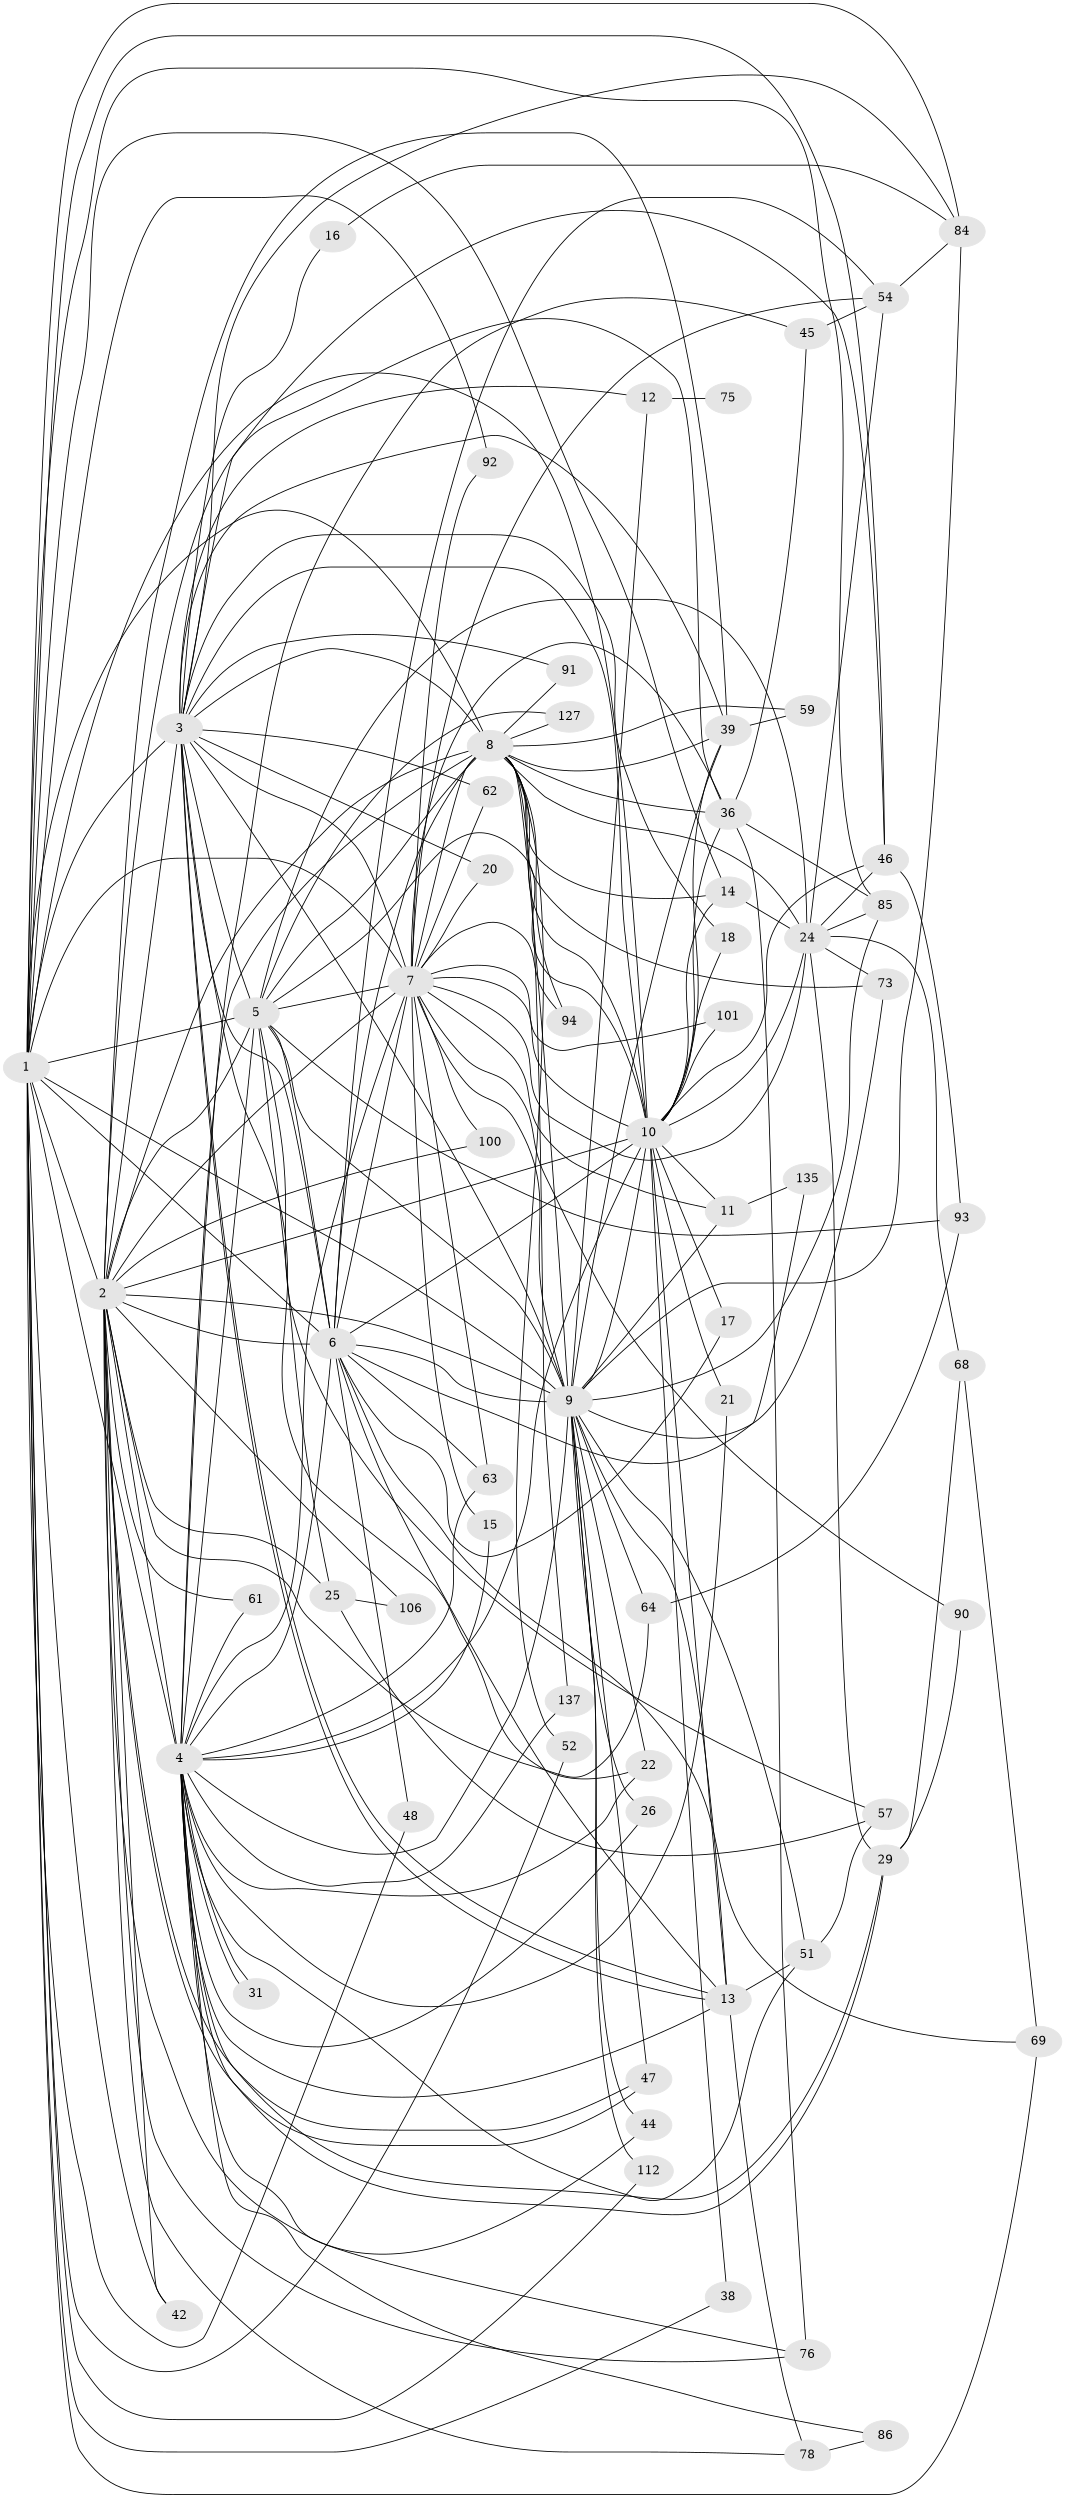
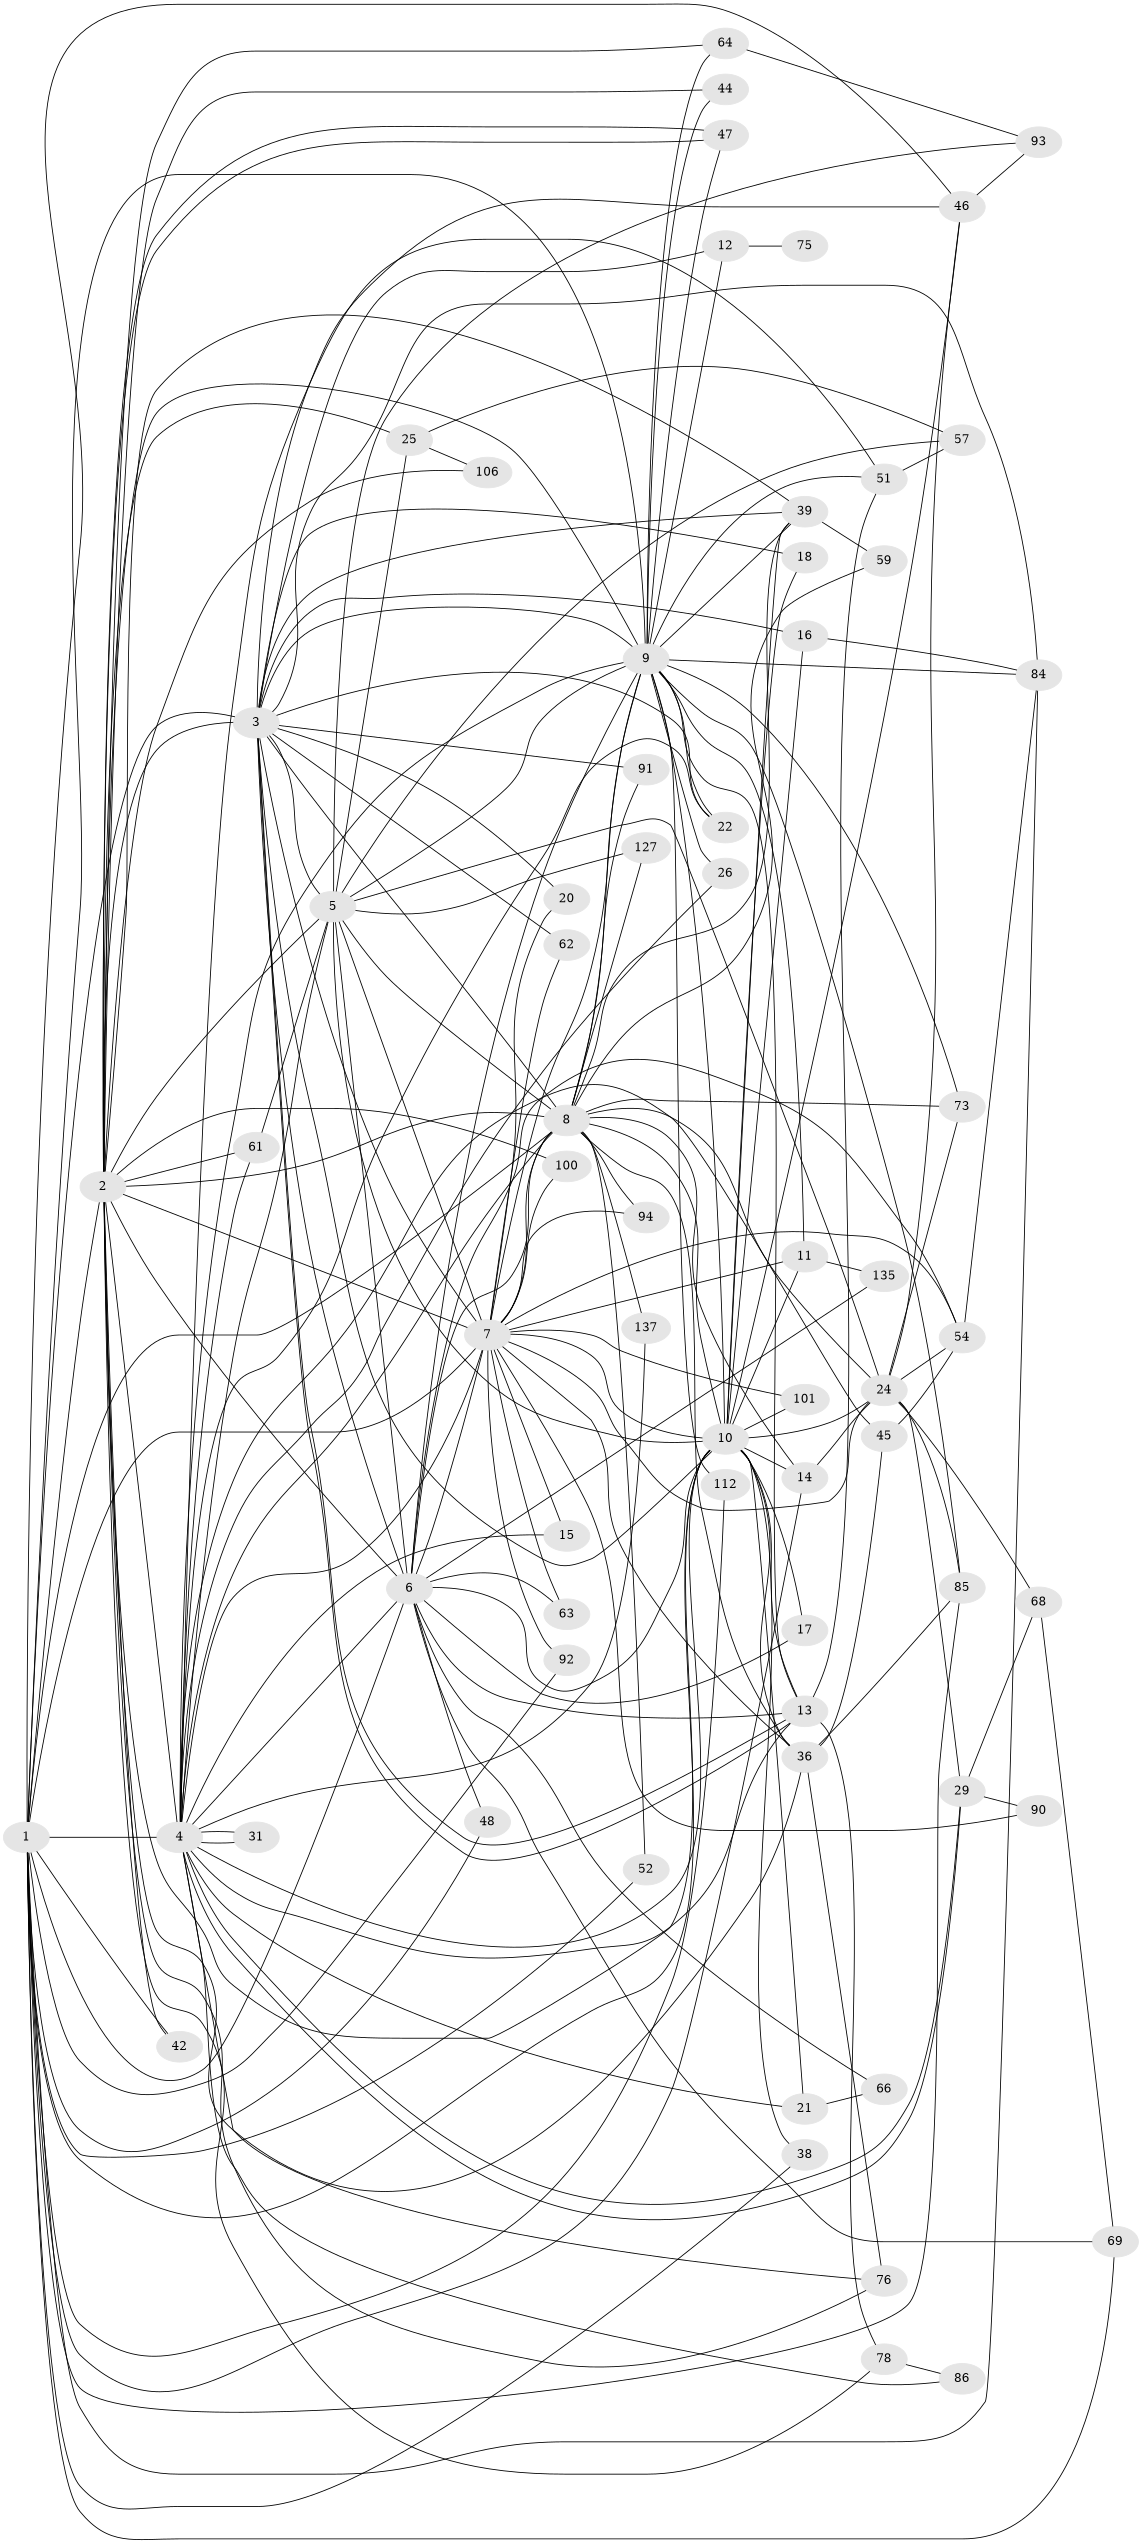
none -> (765, 1038)
(146, 1039) -> (298, 1017)
(393, 1673) -> none
none -> (884, 2089)
